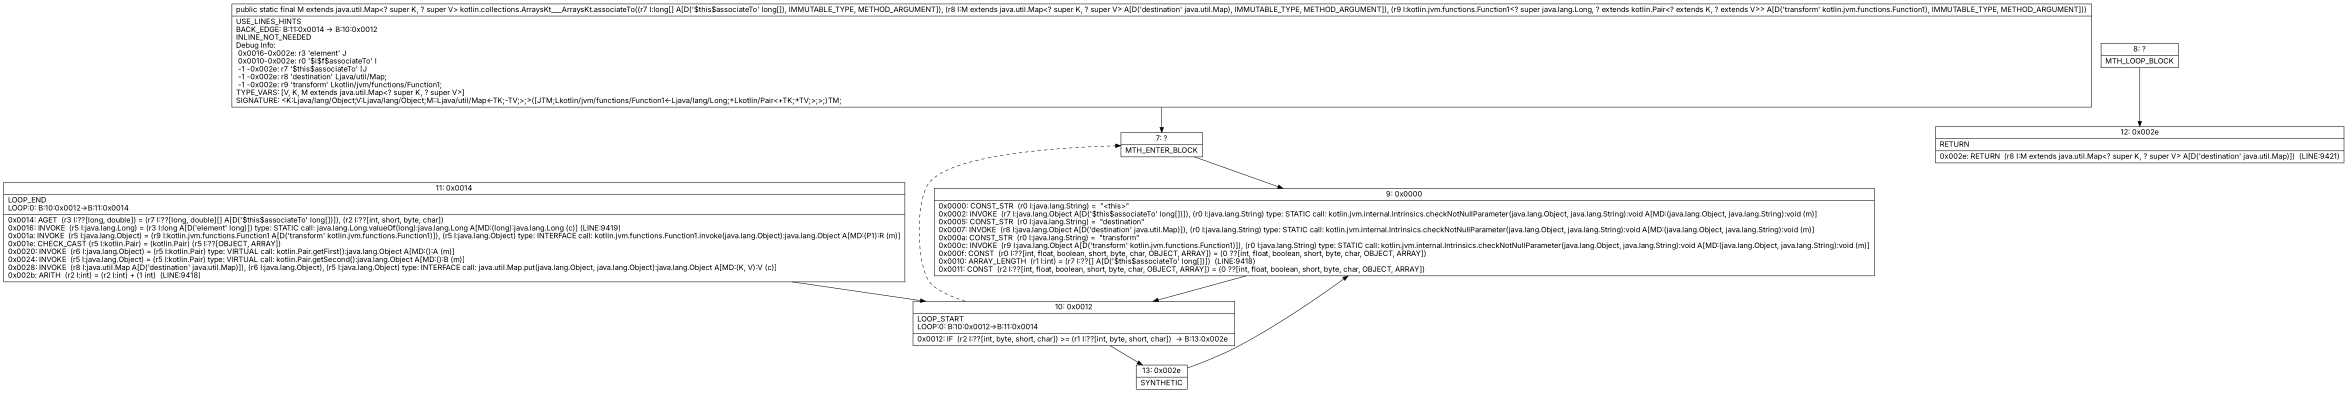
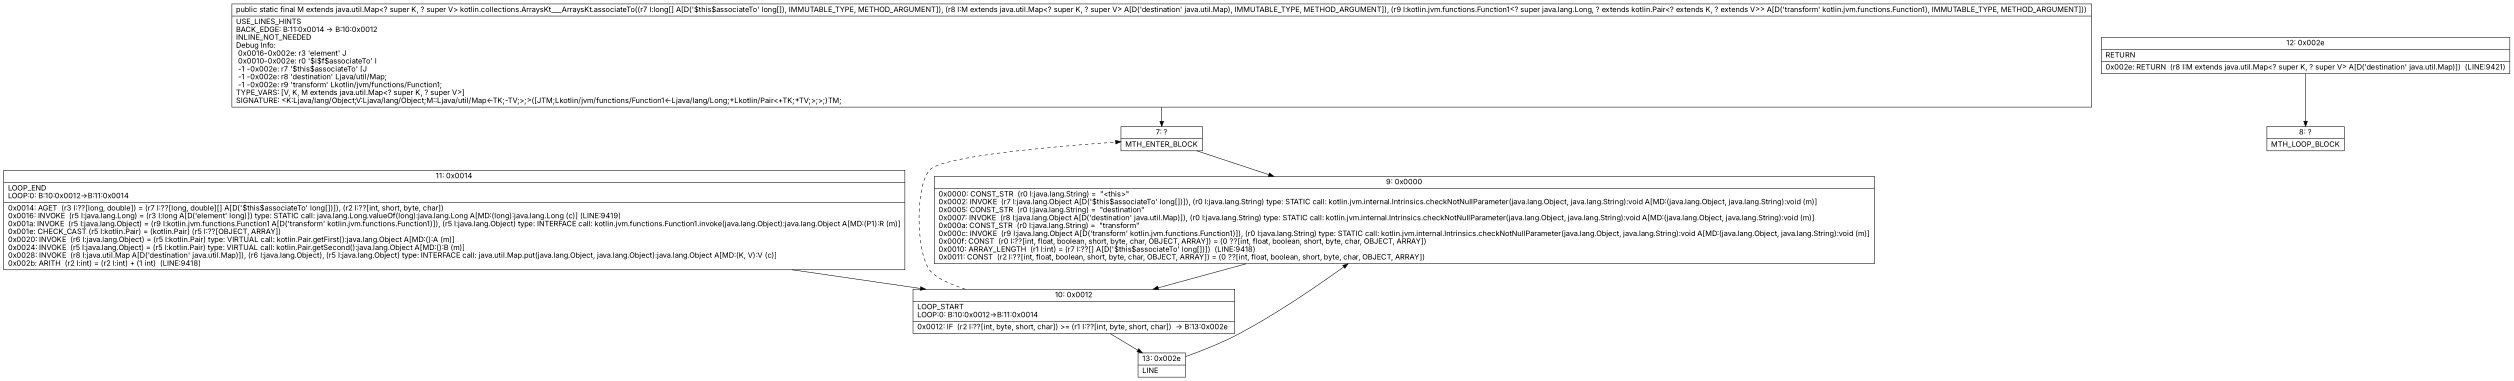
(2140, 94) -> (2306, 97)
(1162, 383) -> (1150, 371)
